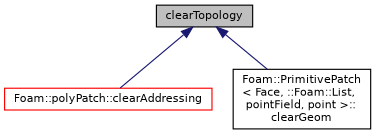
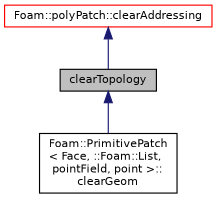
(152, 61) -> (108, 54)
